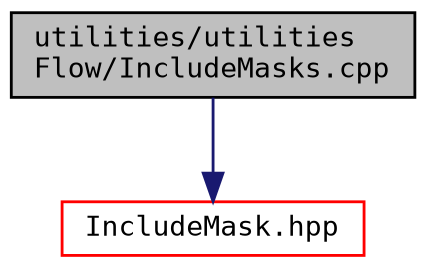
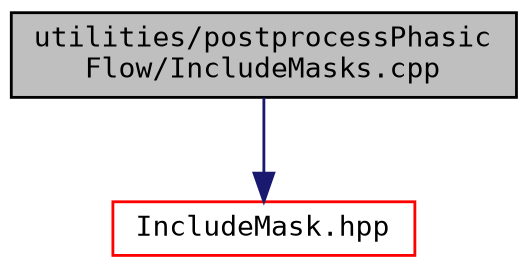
(213, 55) -> (264, 55)
